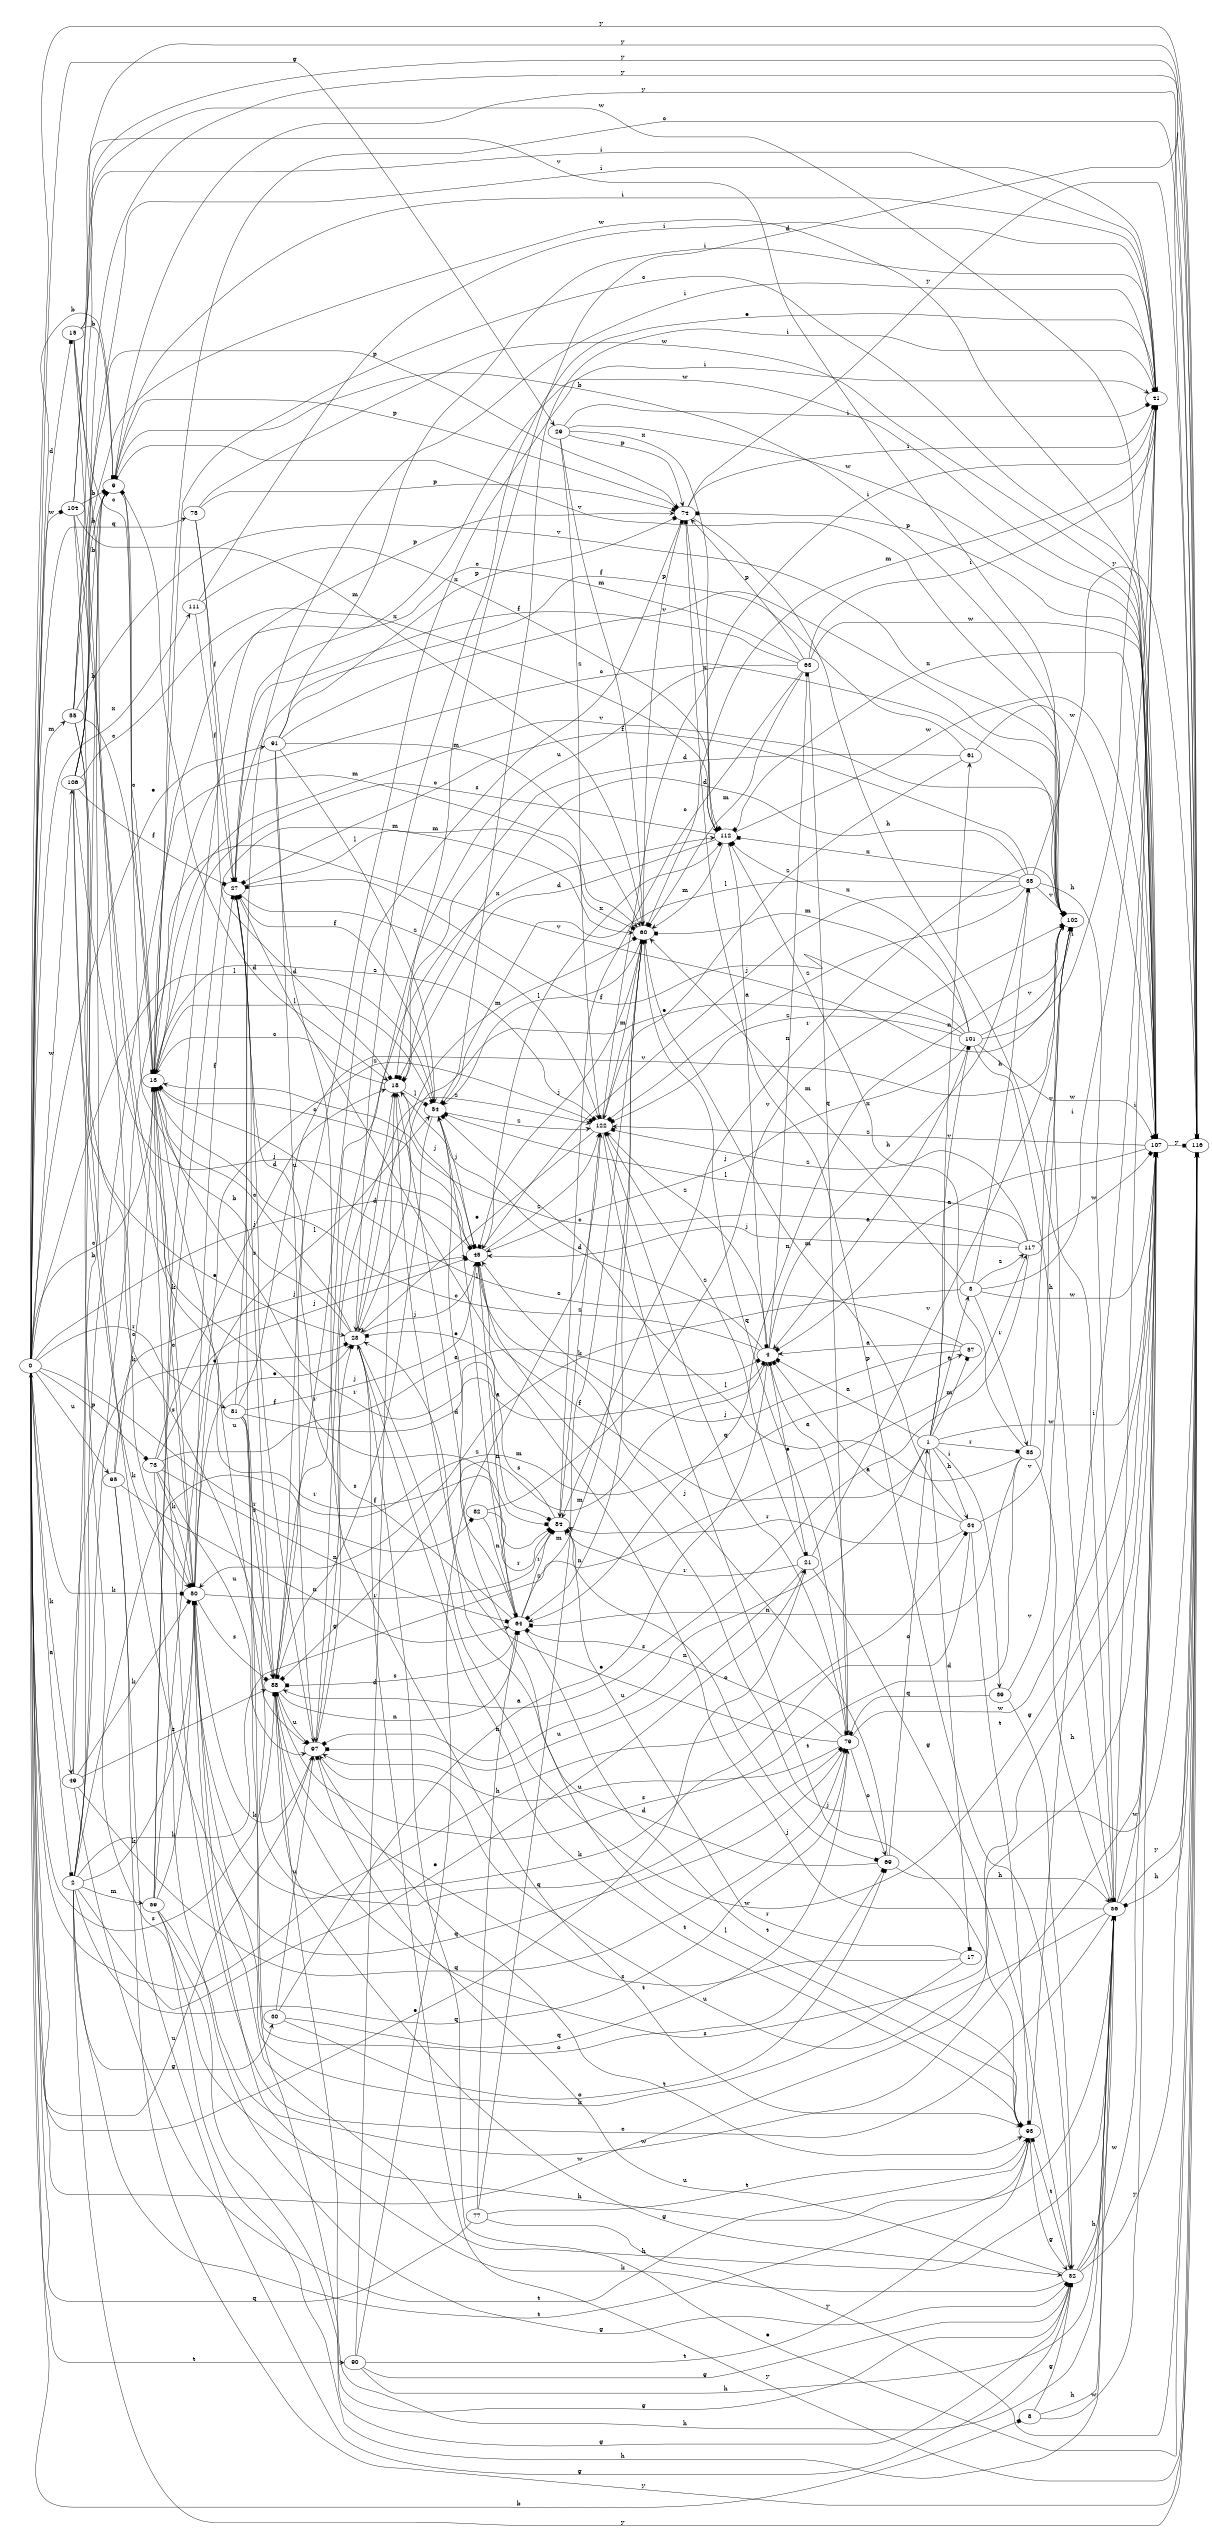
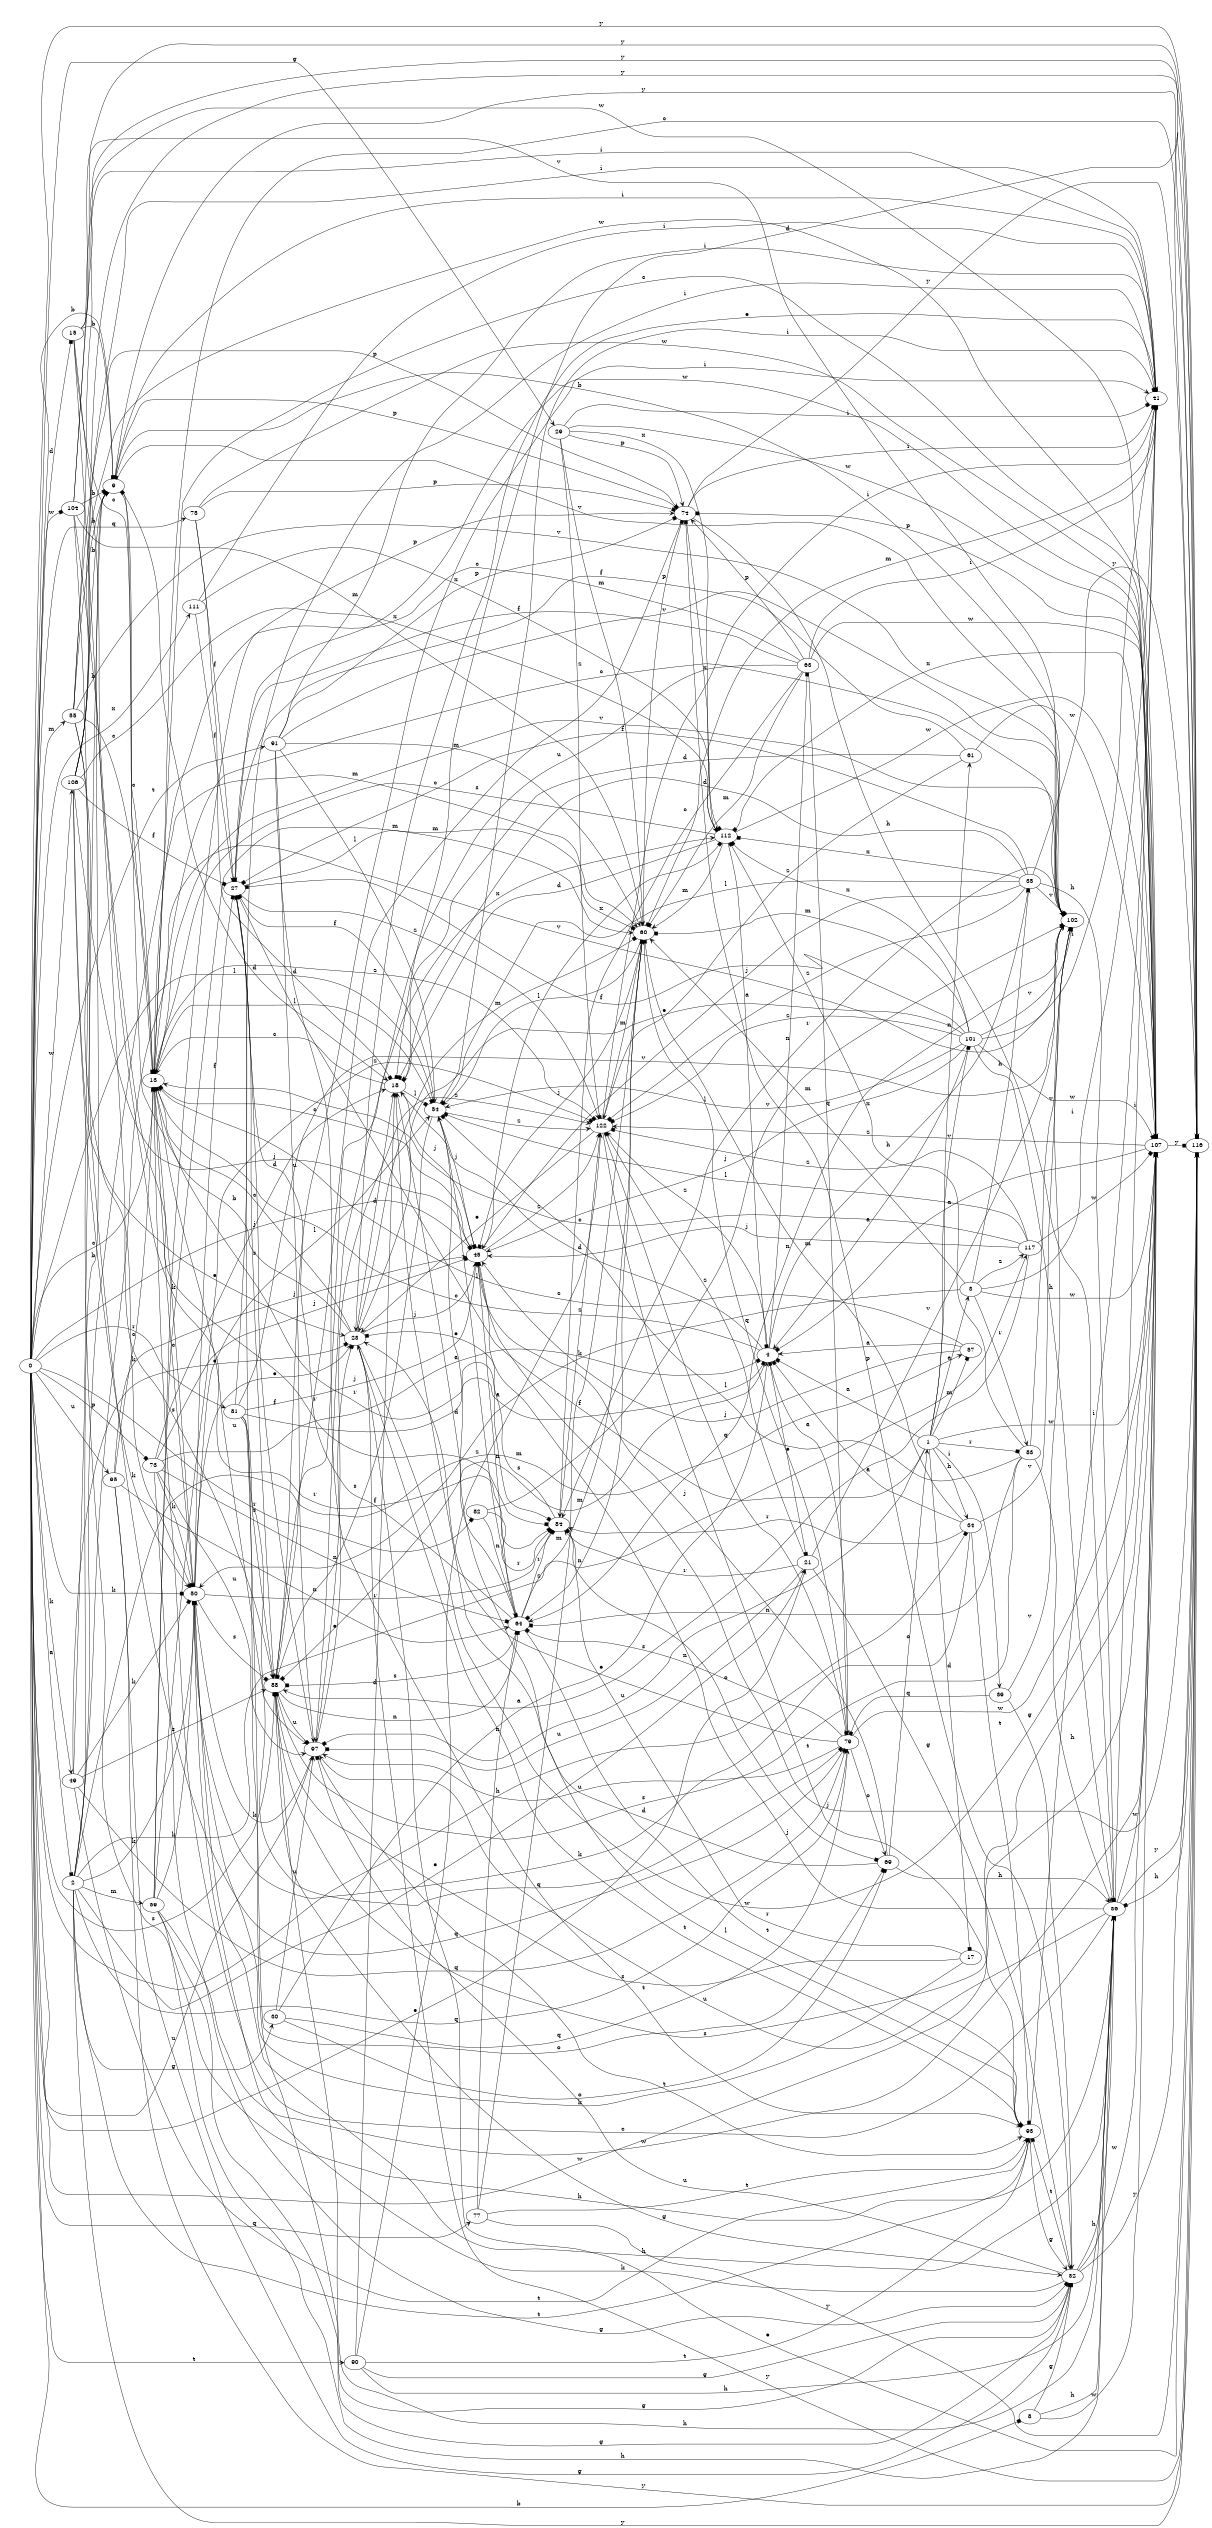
(153, 790) -> (153, 790)
none -> (710, 1104)
(335, 1626) -> (335, 1626)
(42, 2091) -> (40, 2100)
